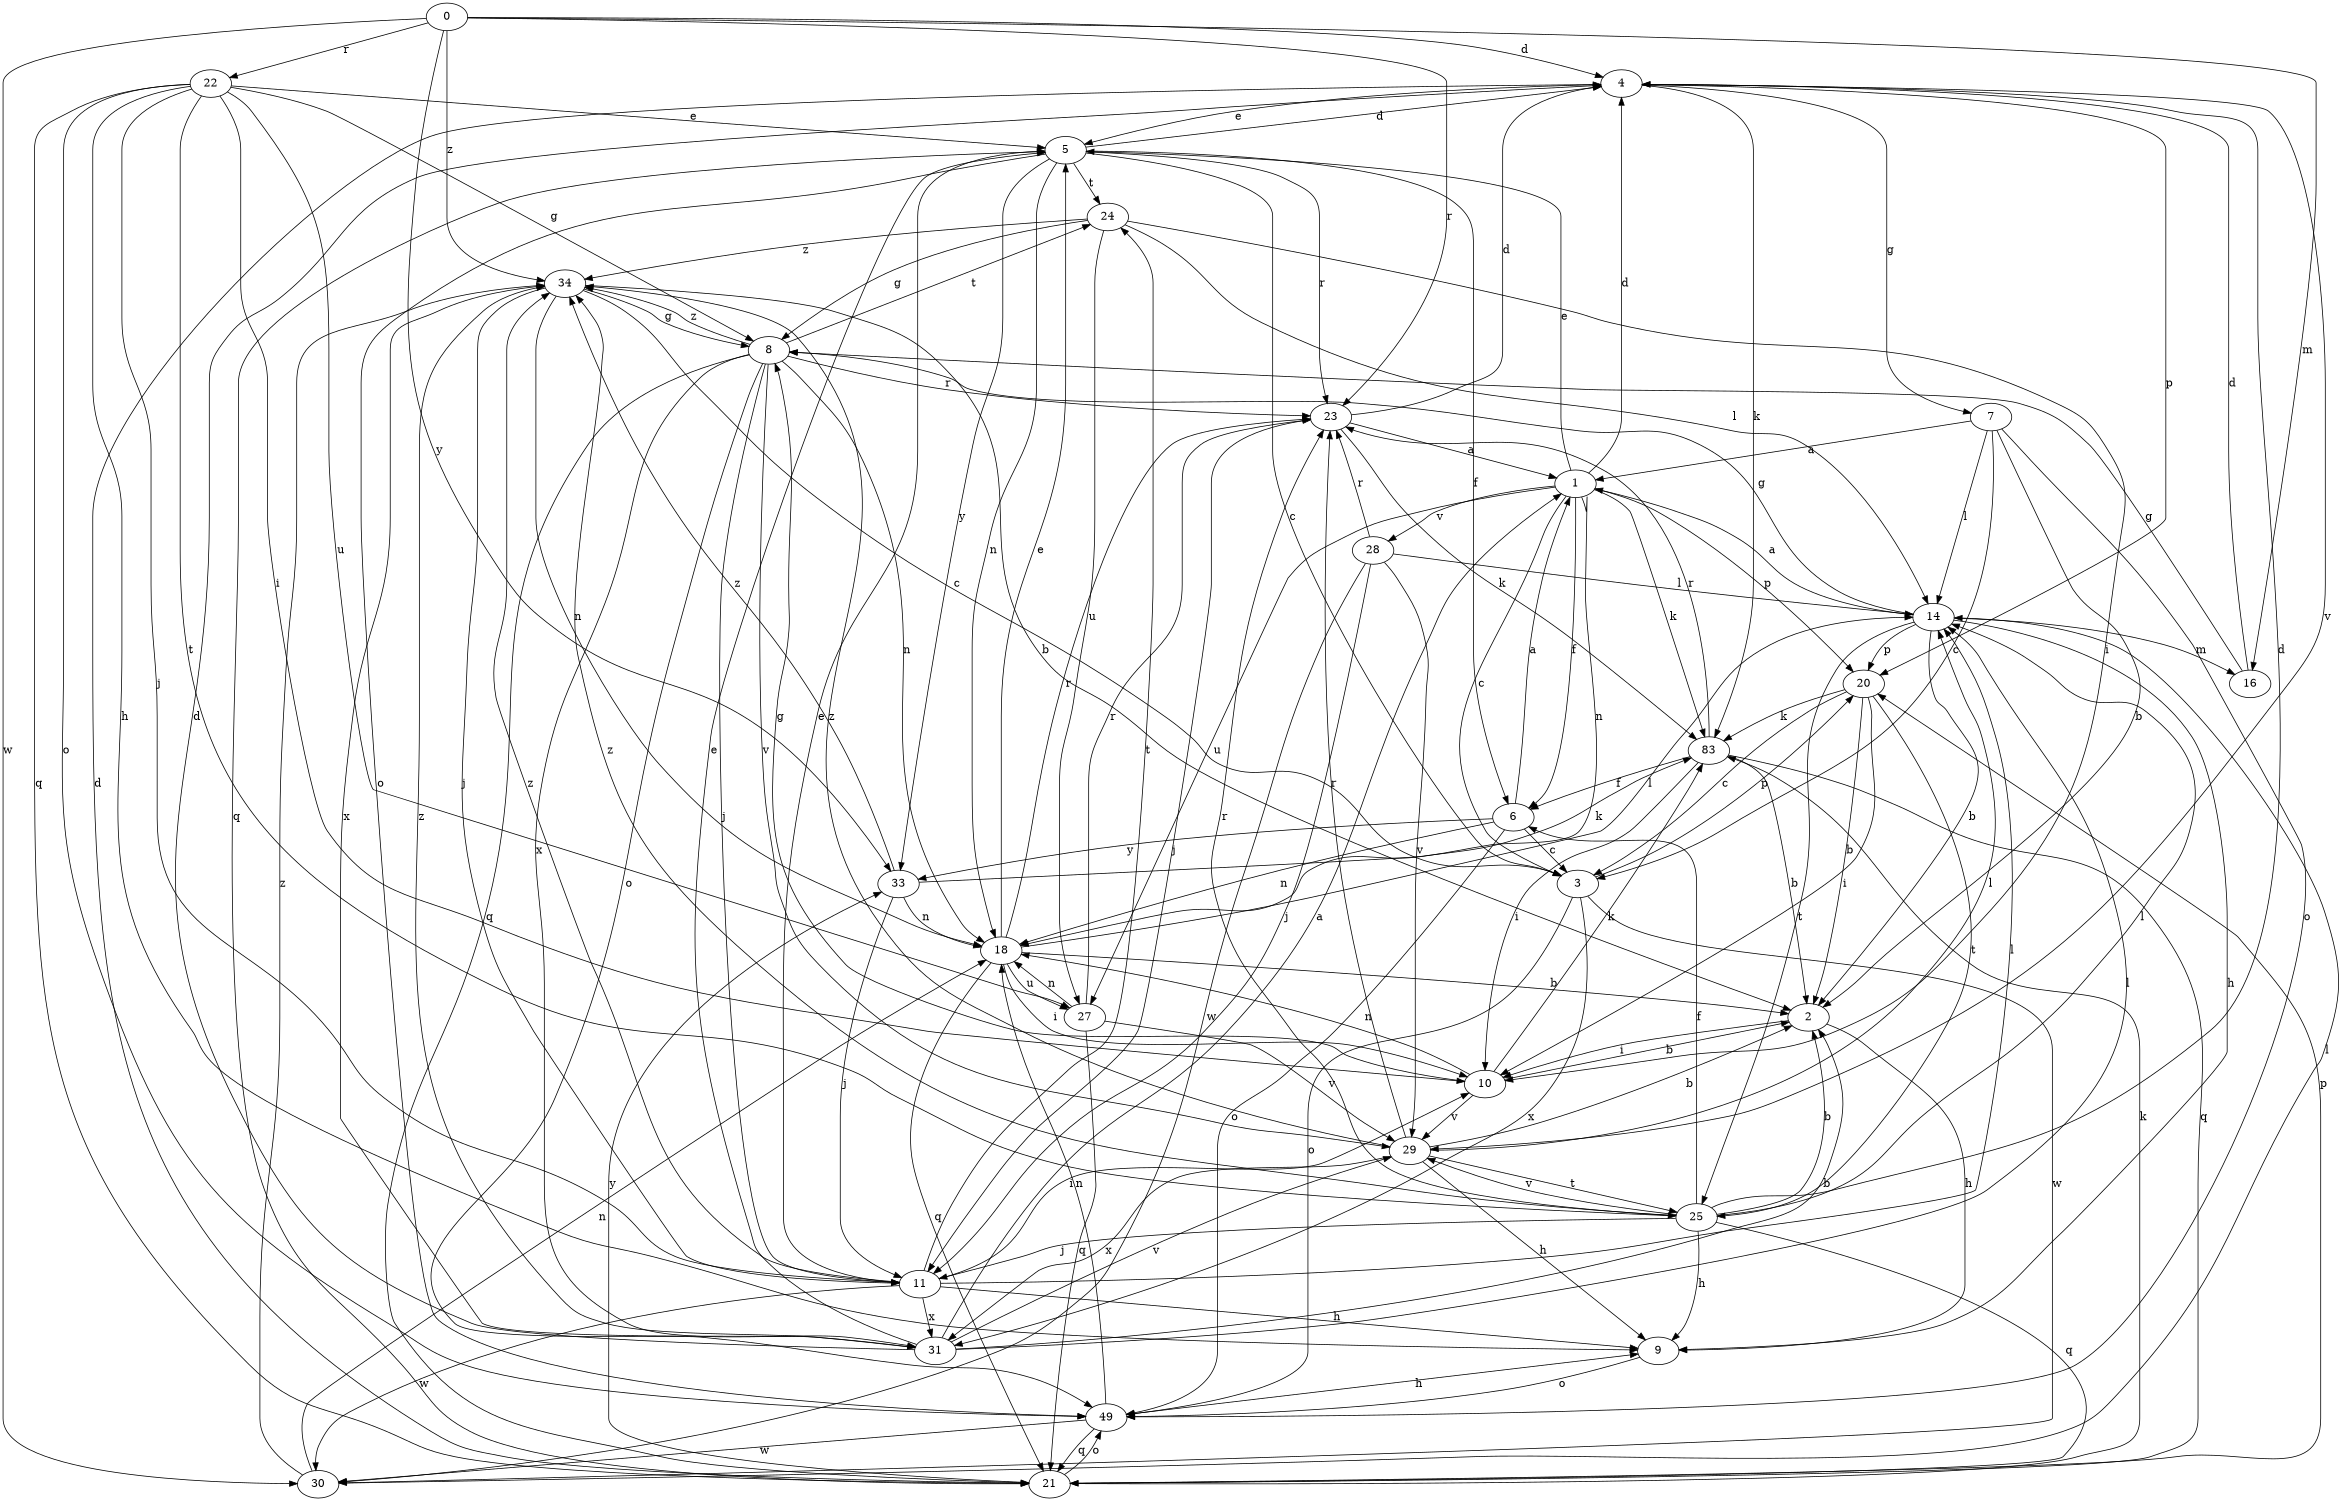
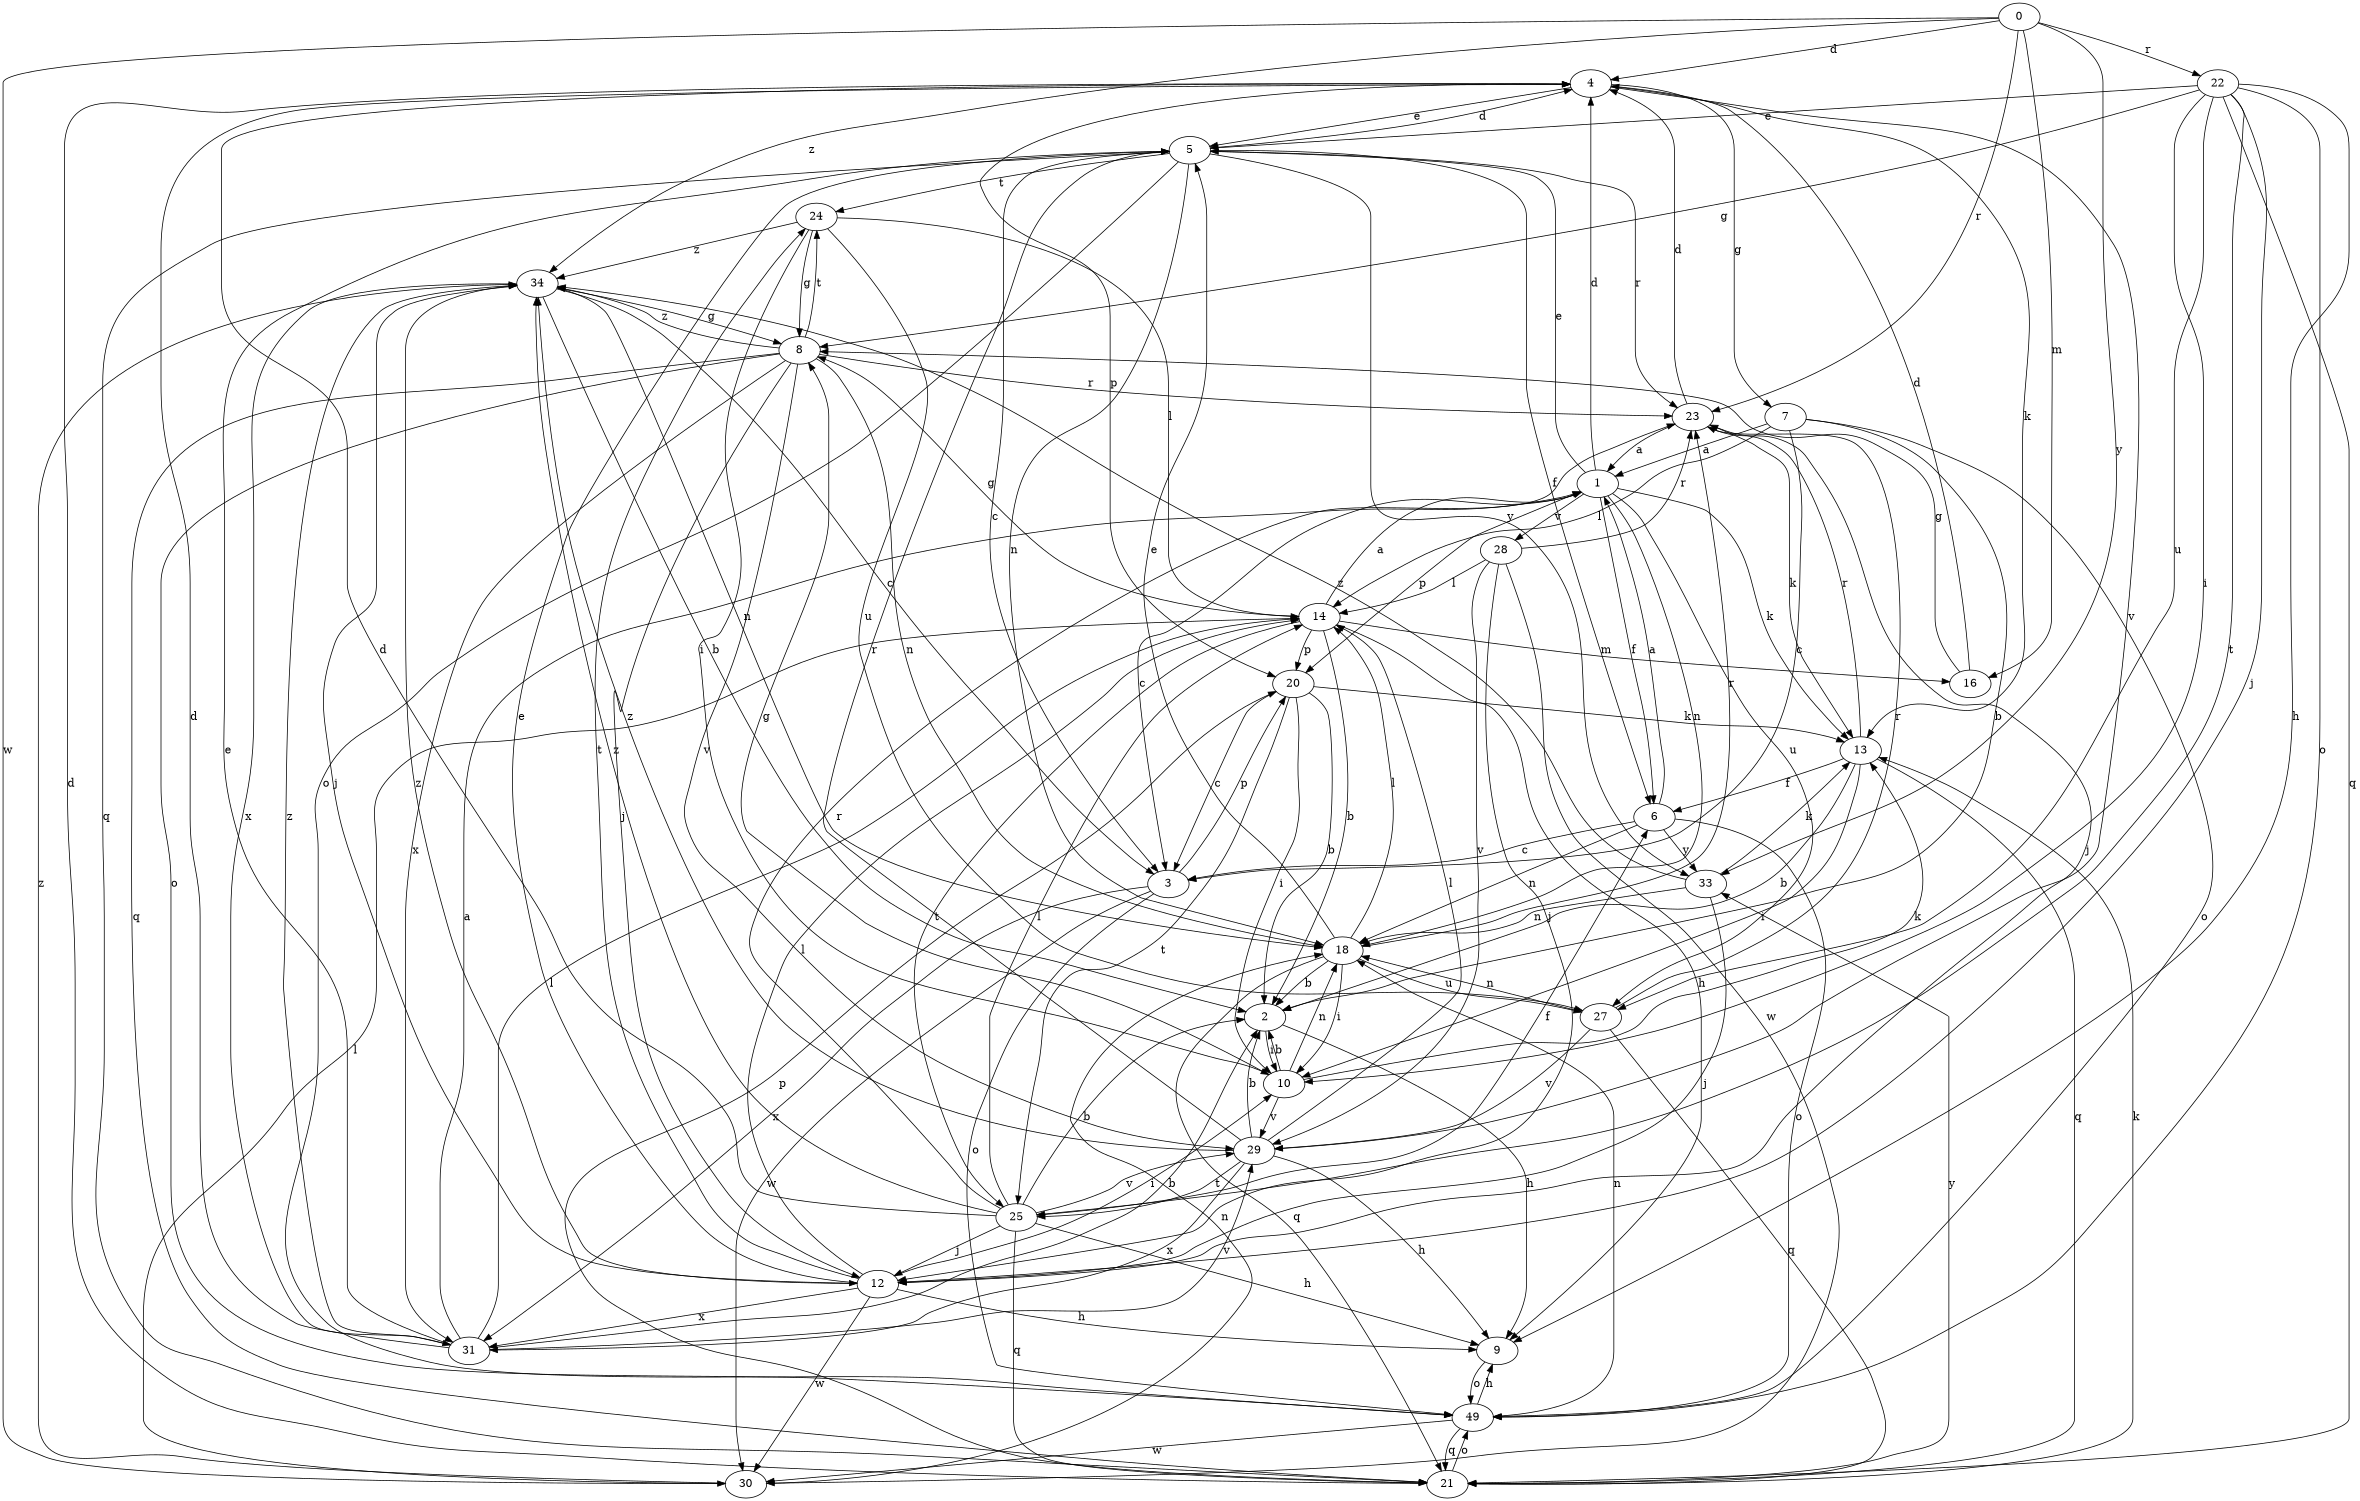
(1709, 751) -> (1861, 751)
(1334, 810) -> (855, 696)
(920, 1284) -> (878, 1284)
